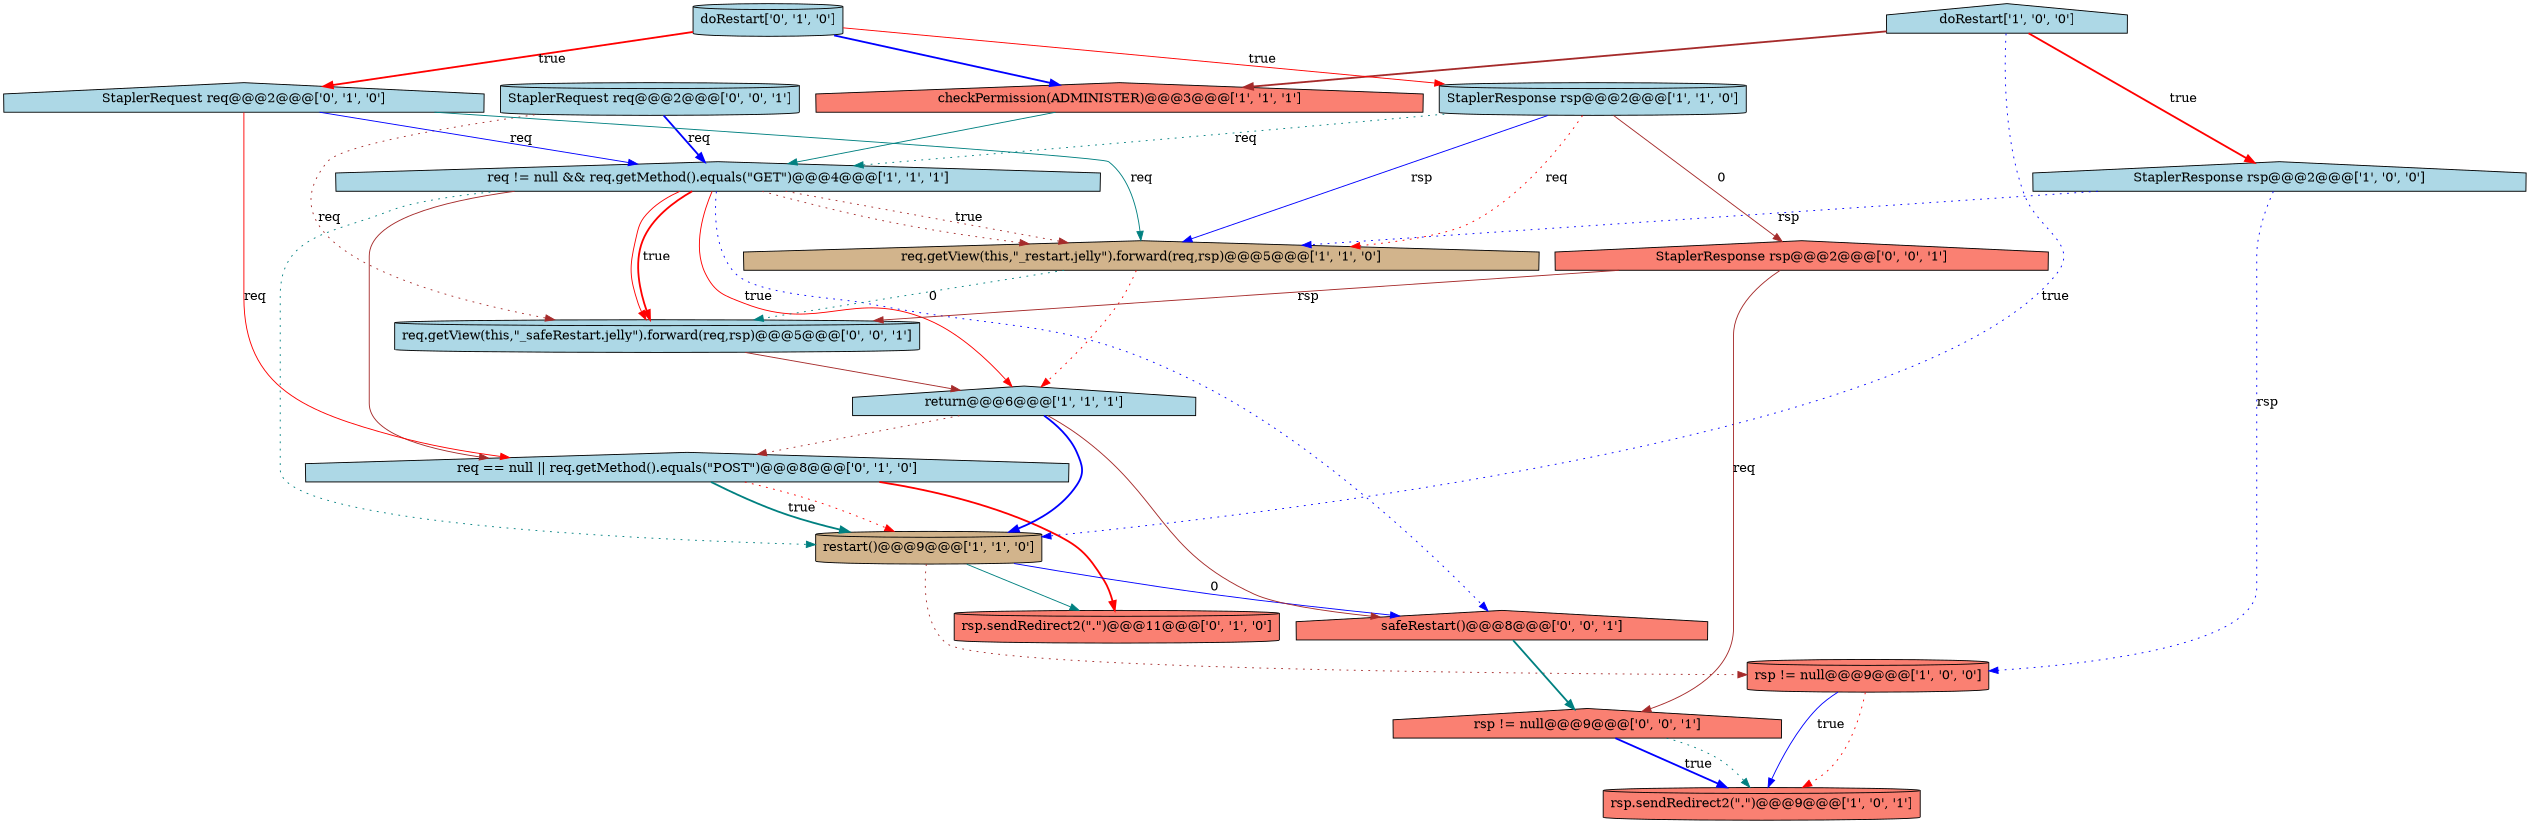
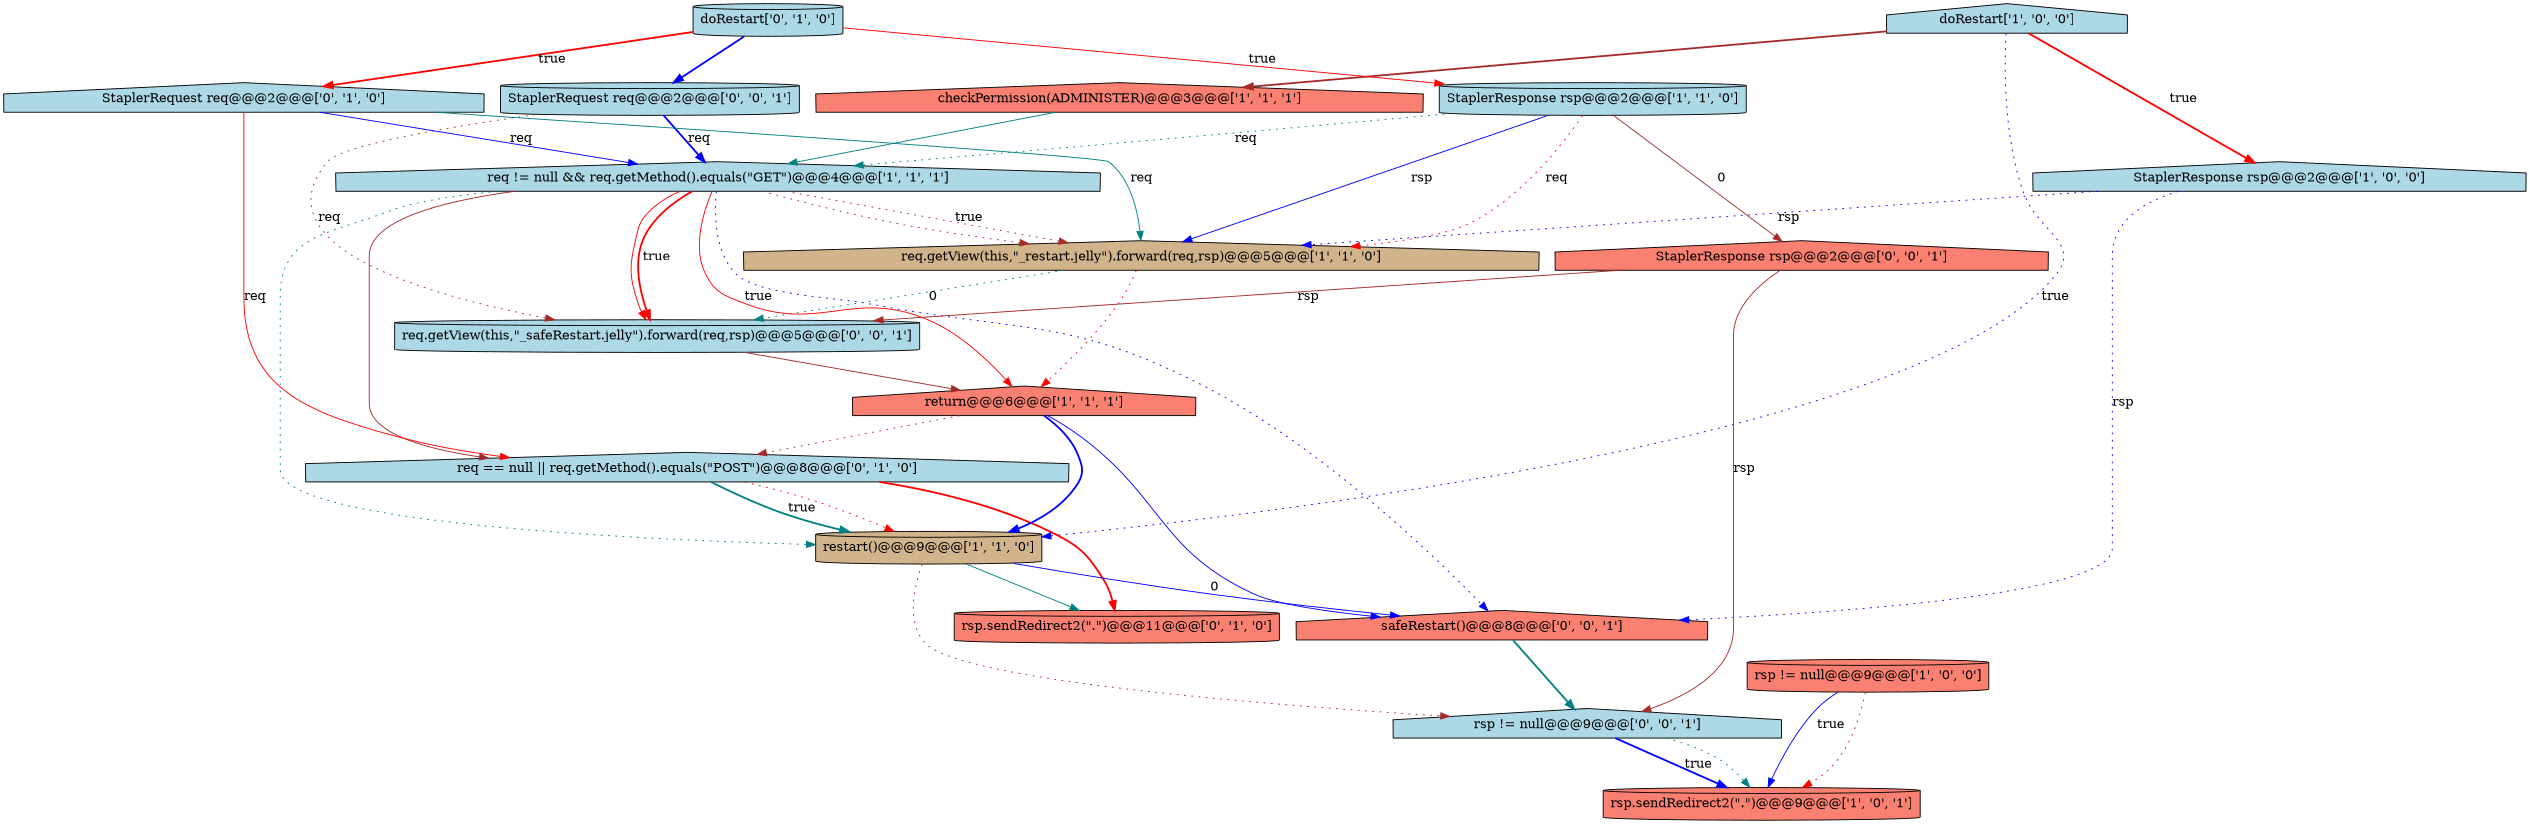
(942, 59) -> (713, 57)
(1024, 402) -> (1024, 402)
(1744, 469) -> (1744, 469)
(2257, 531) -> (2098, 565)
(1190, 551) -> (1190, 551)
(1299, 669) -> (1139, 690)
(1587, 725) -> (1587, 725)
